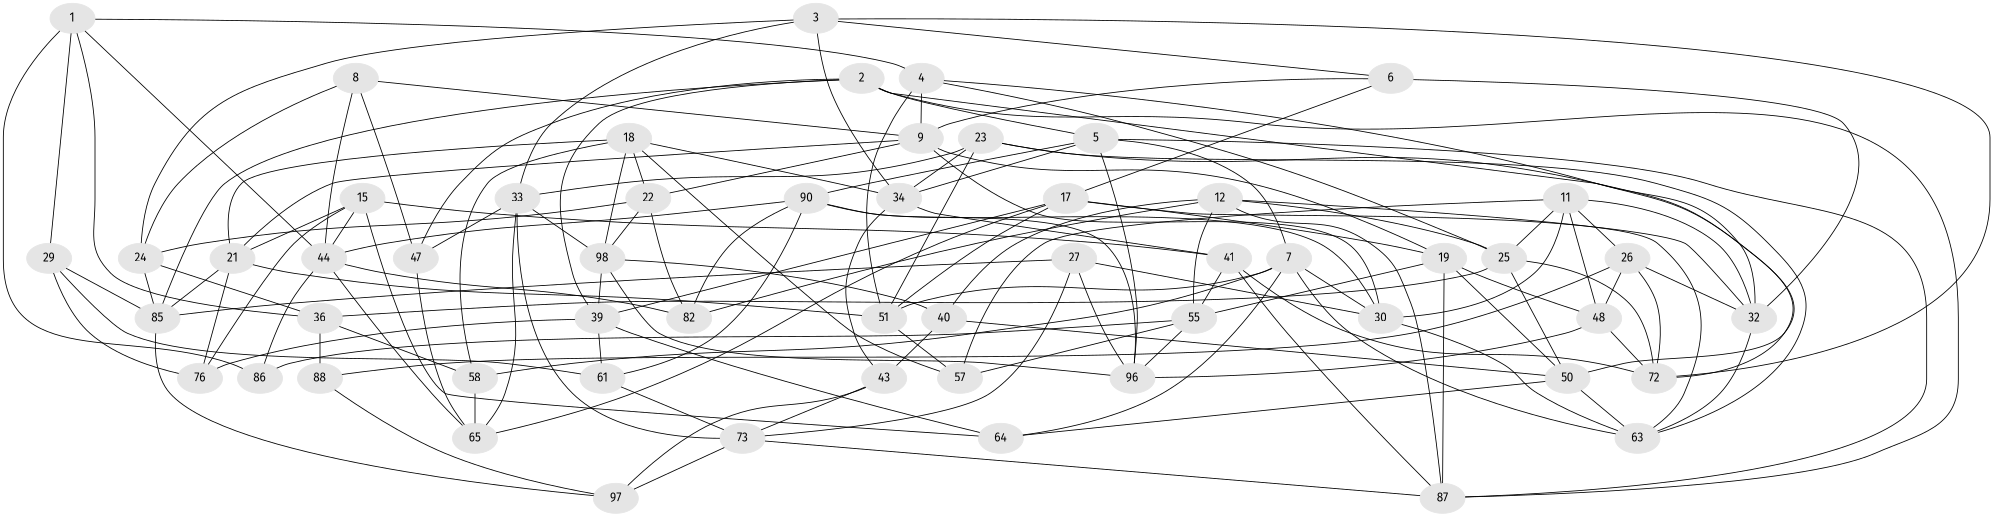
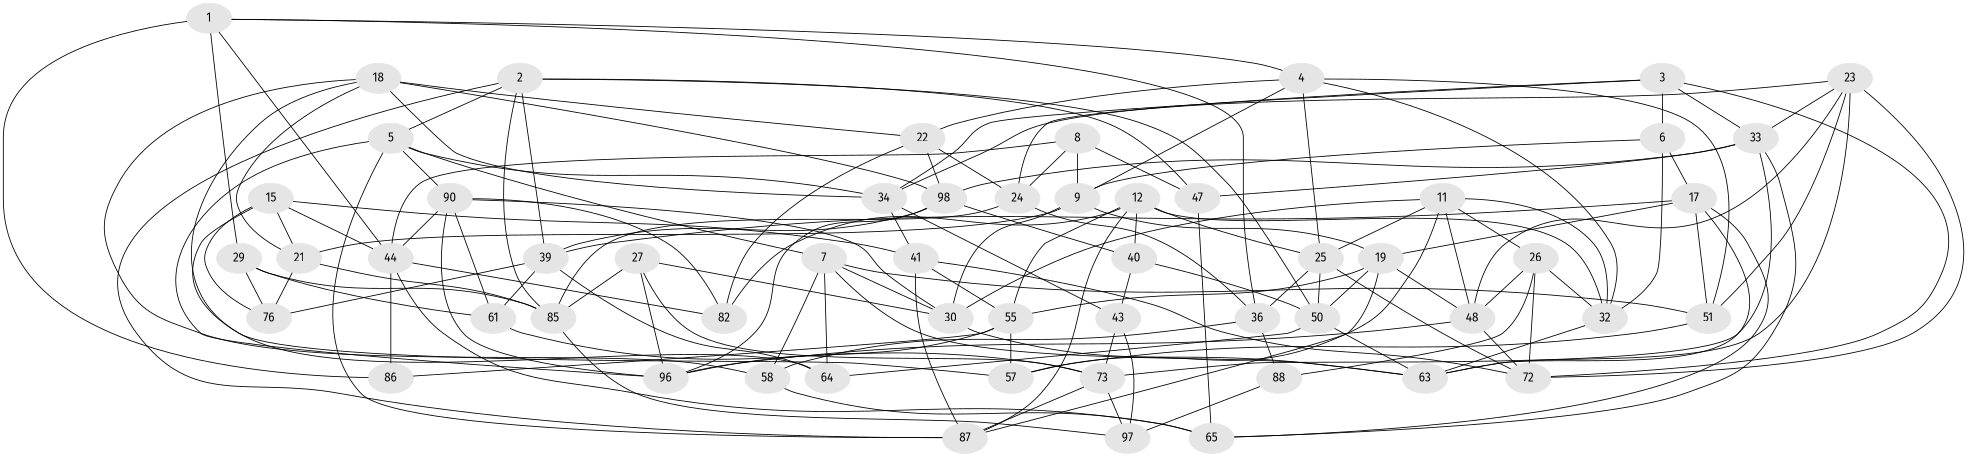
(790, 167) -> (1108, 95)
none -> (1676, 227)
(404, 287) -> none
